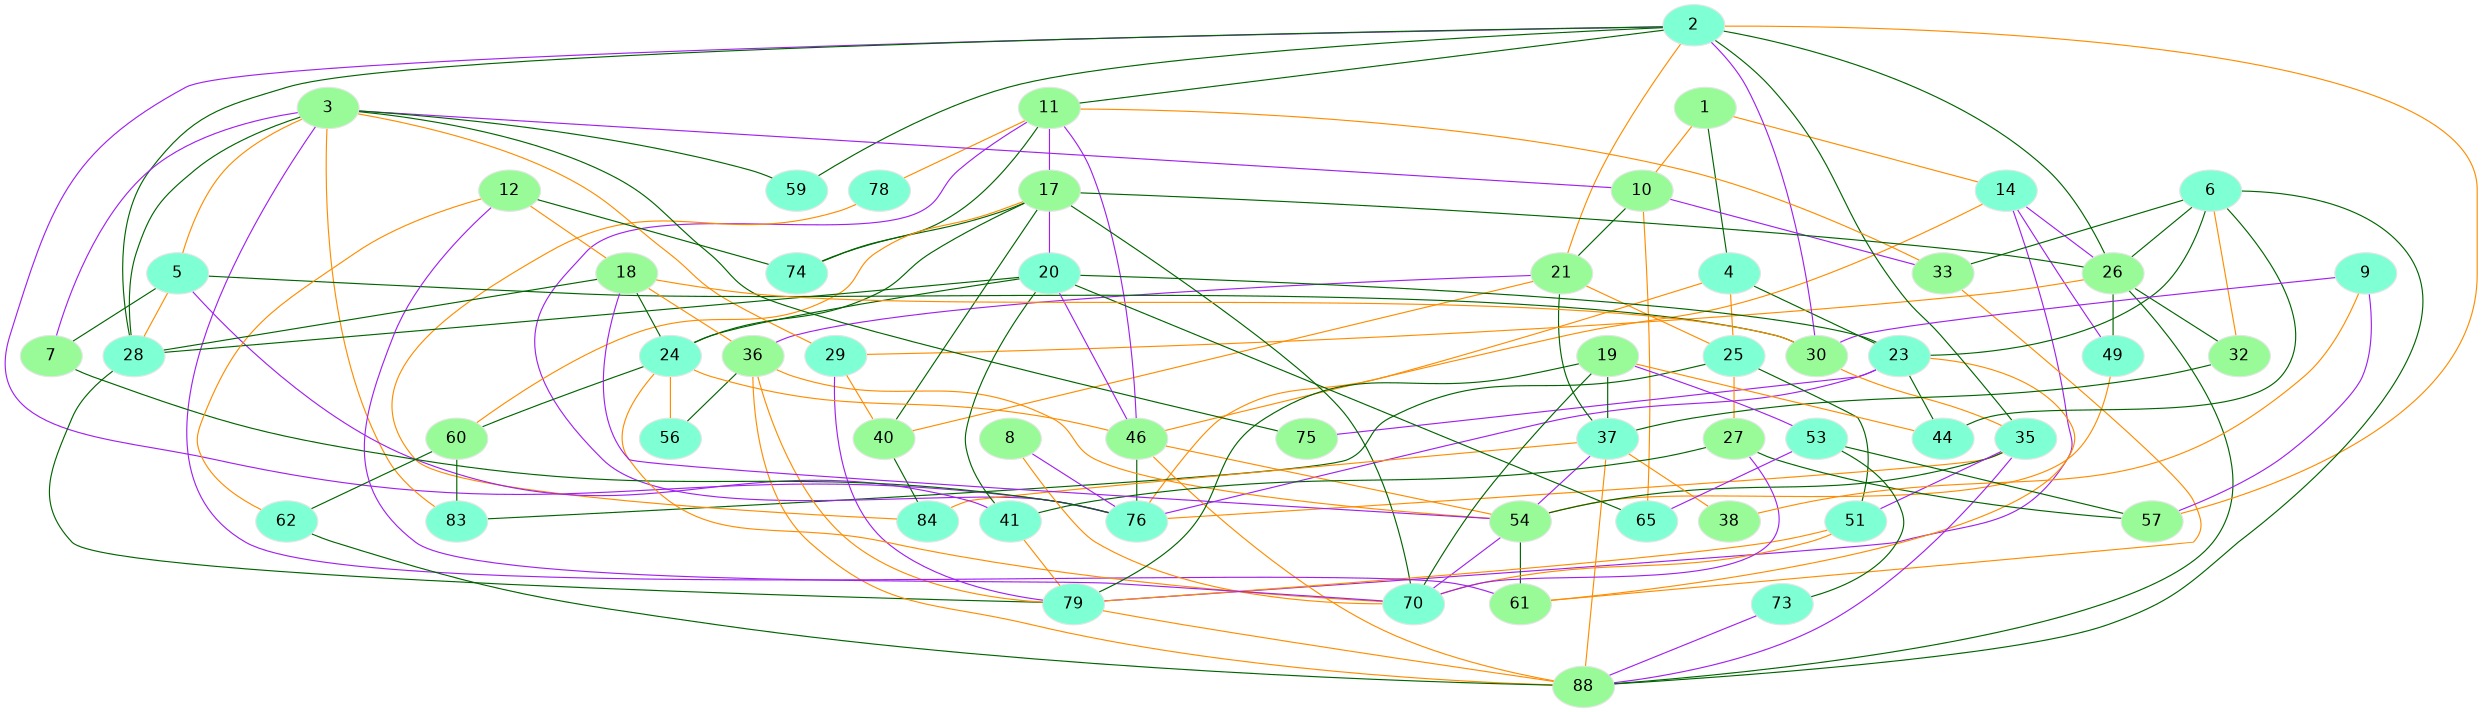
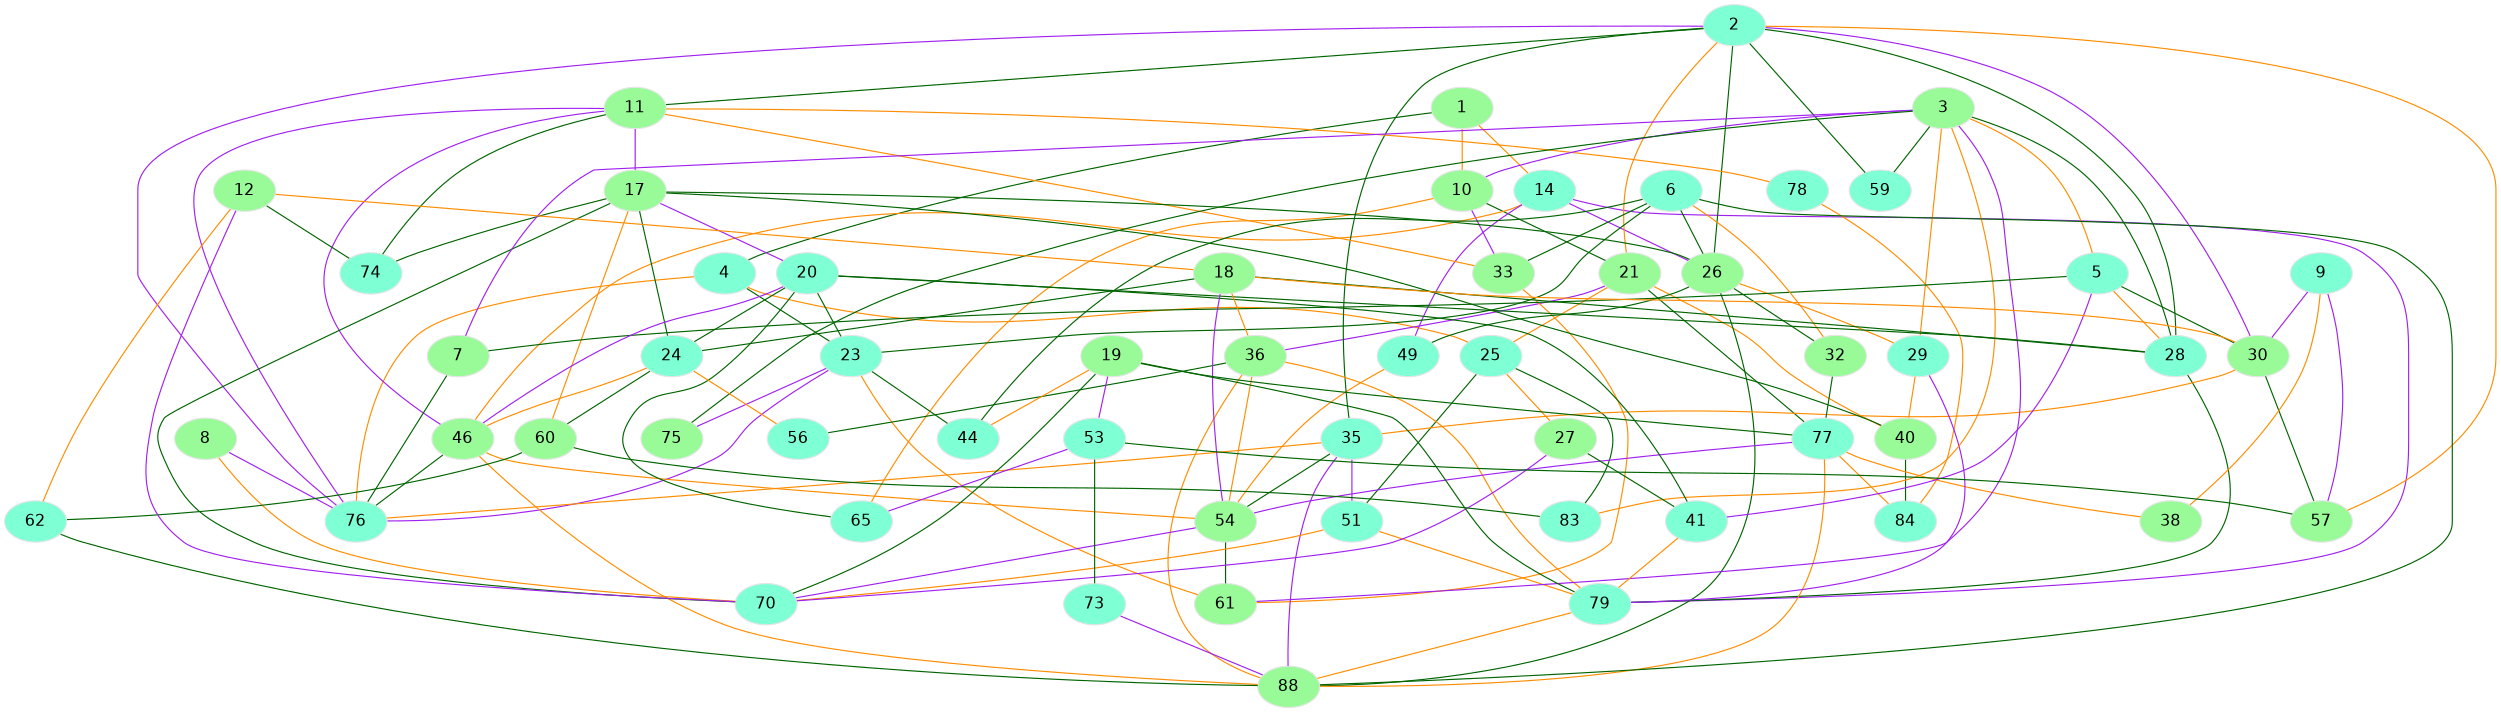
(1608, 439) -> (1823, 439)
(1956, 499) -> (2290, 439)
(947, 554) -> none
